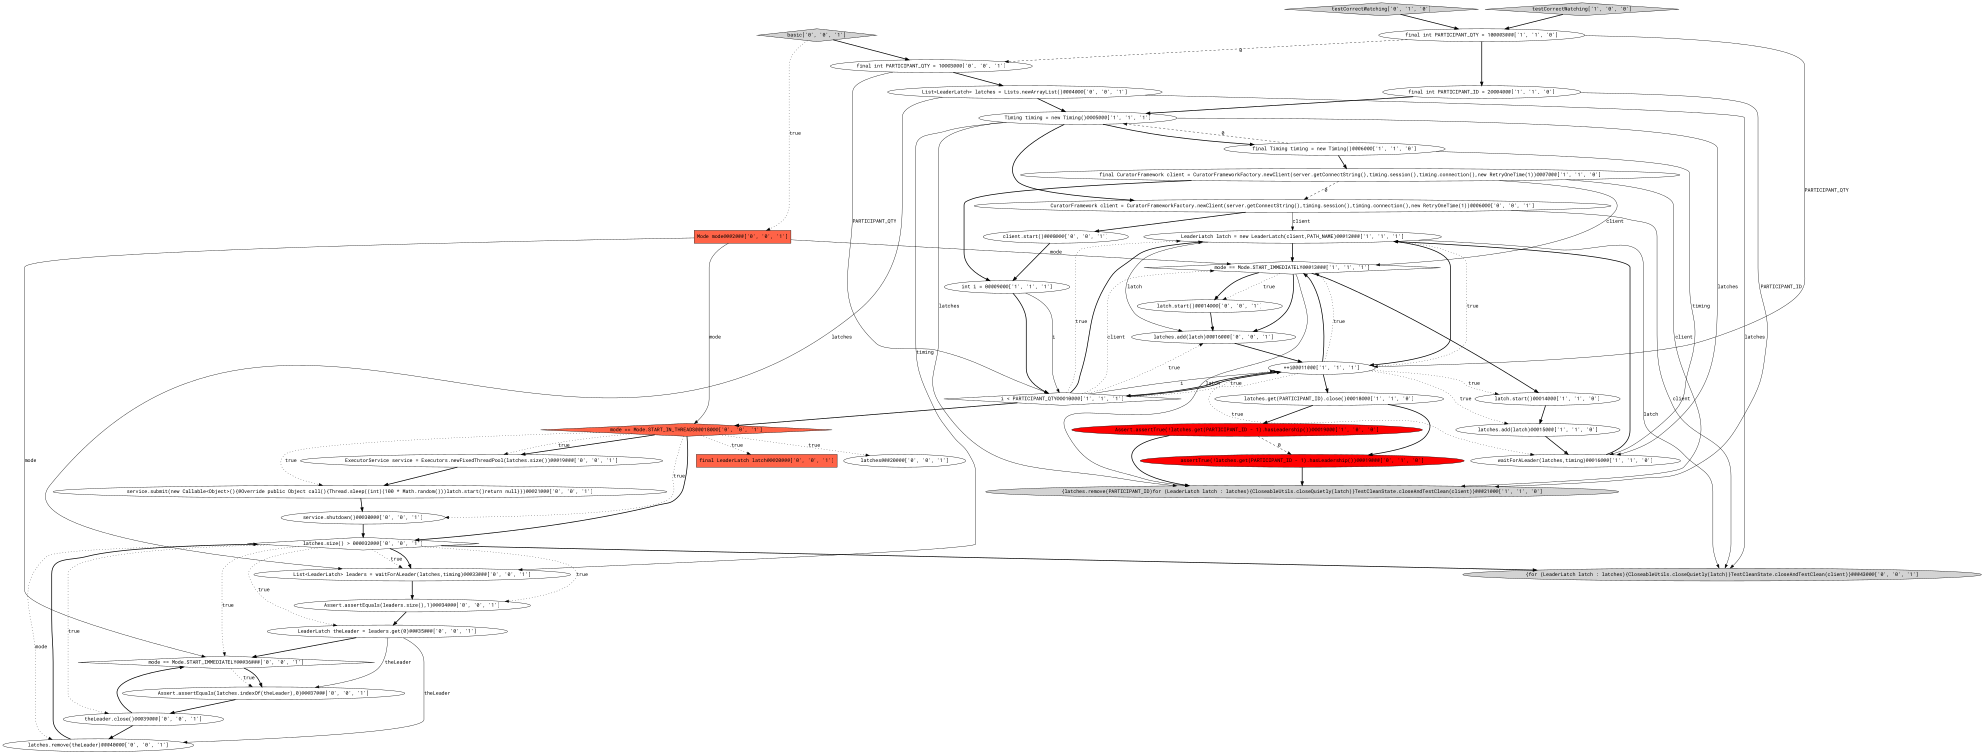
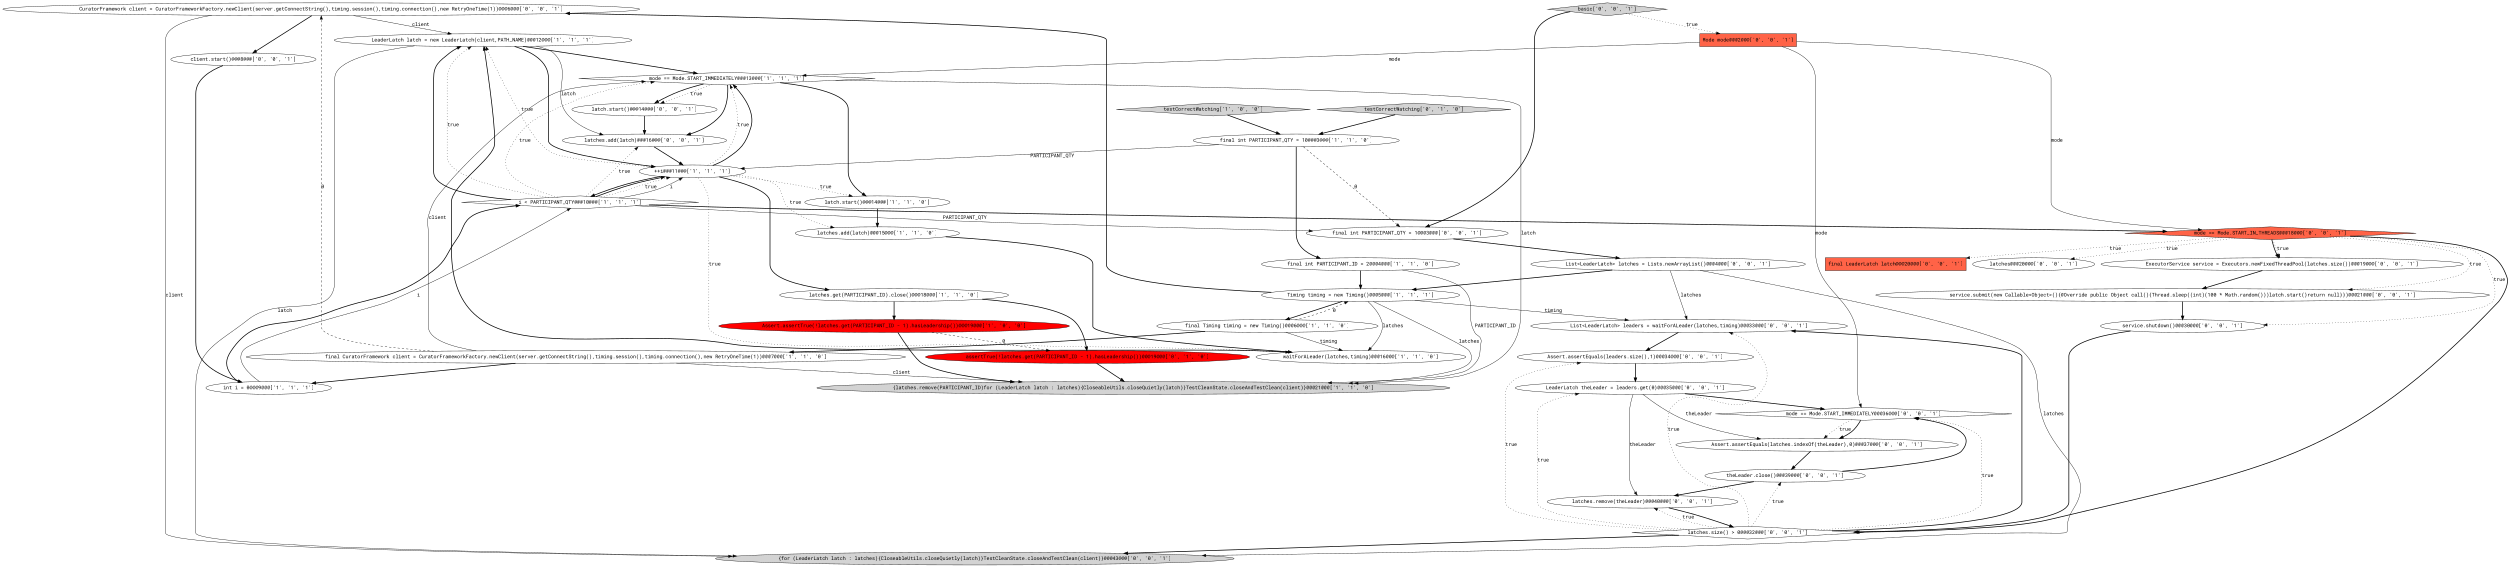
(848, 287) -> (972, 222)
(1116, 337) -> (525, 140)
(41, 647) -> (1688, 517)
